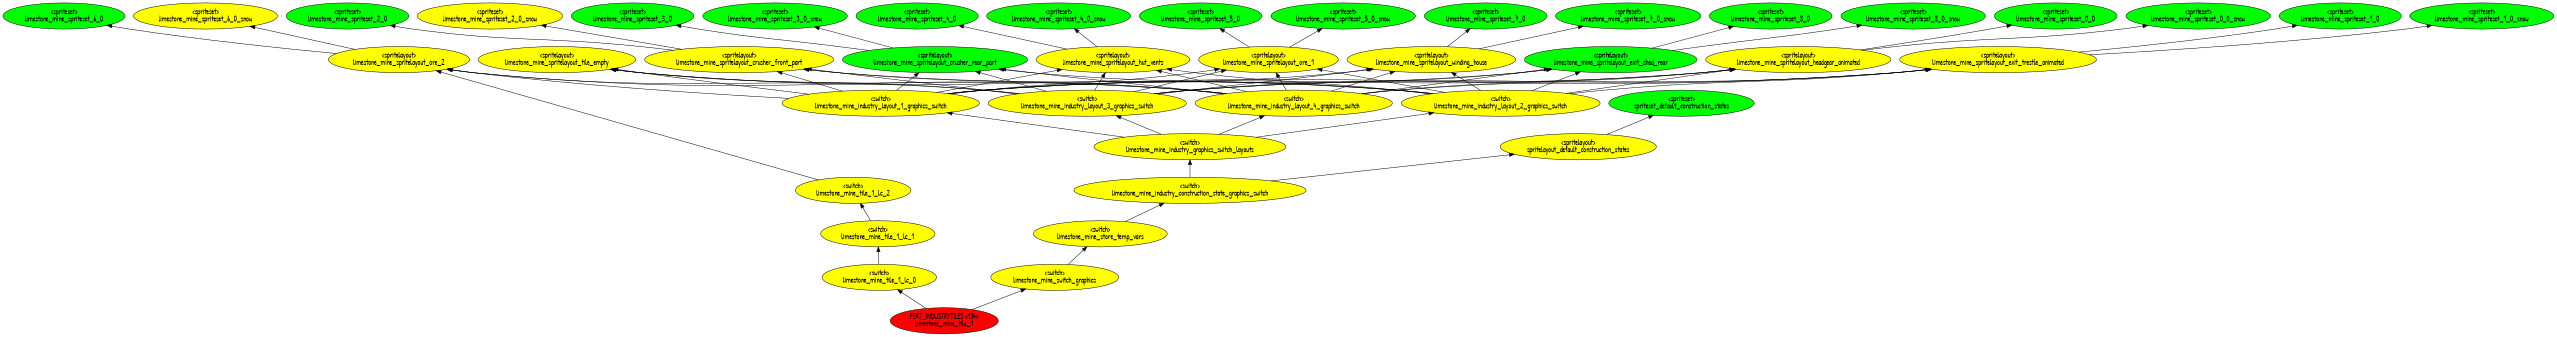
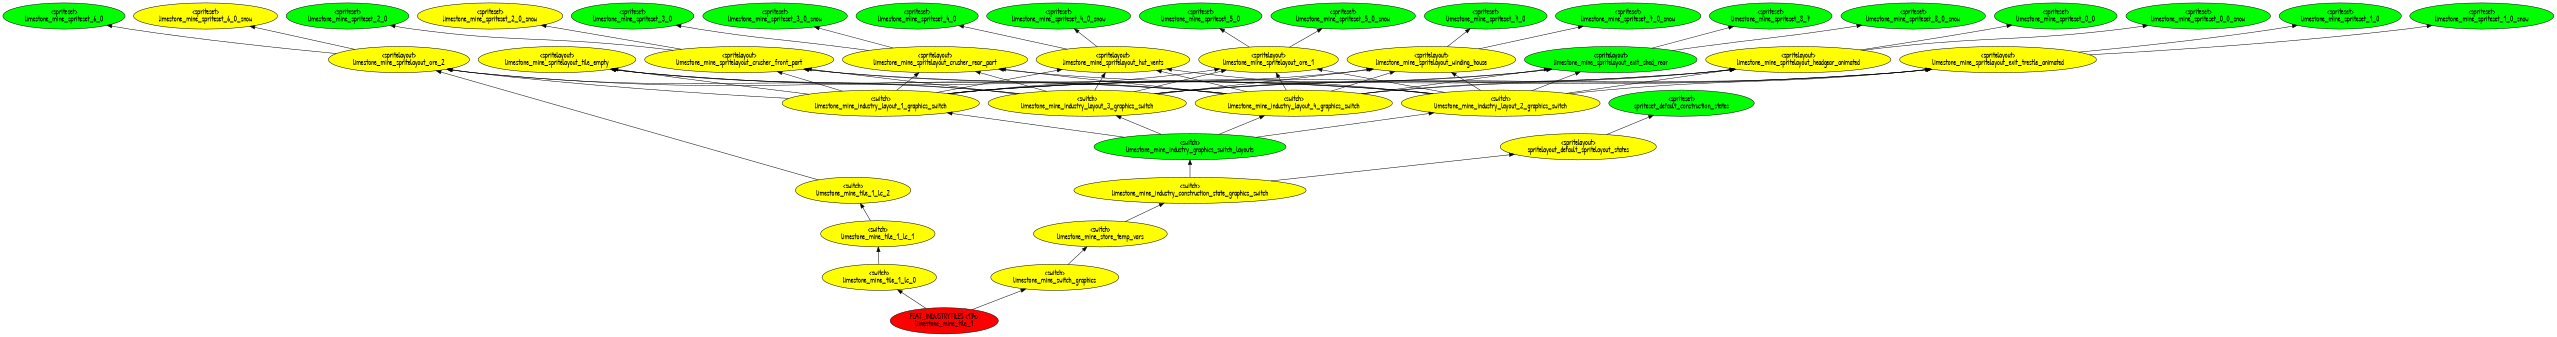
(1771, 16) -> (1771, 16)
(935, 60) -> (935, 60)
(1190, 147) -> (1190, 147)
(1578, 147) -> (1578, 147)
